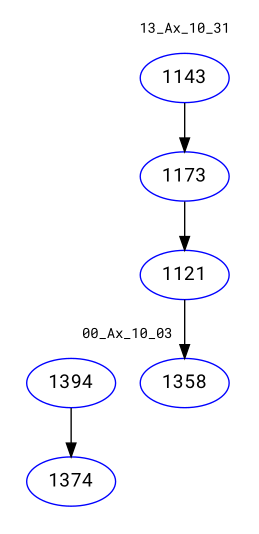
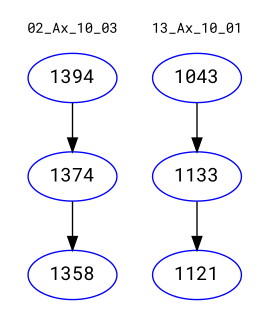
(185, 29) -> (198, 29)
(185, 78) -> (197, 78)
(185, 176) -> (197, 176)
(185, 330) -> (73, 219)
(128, 334) -> (73, 29)
